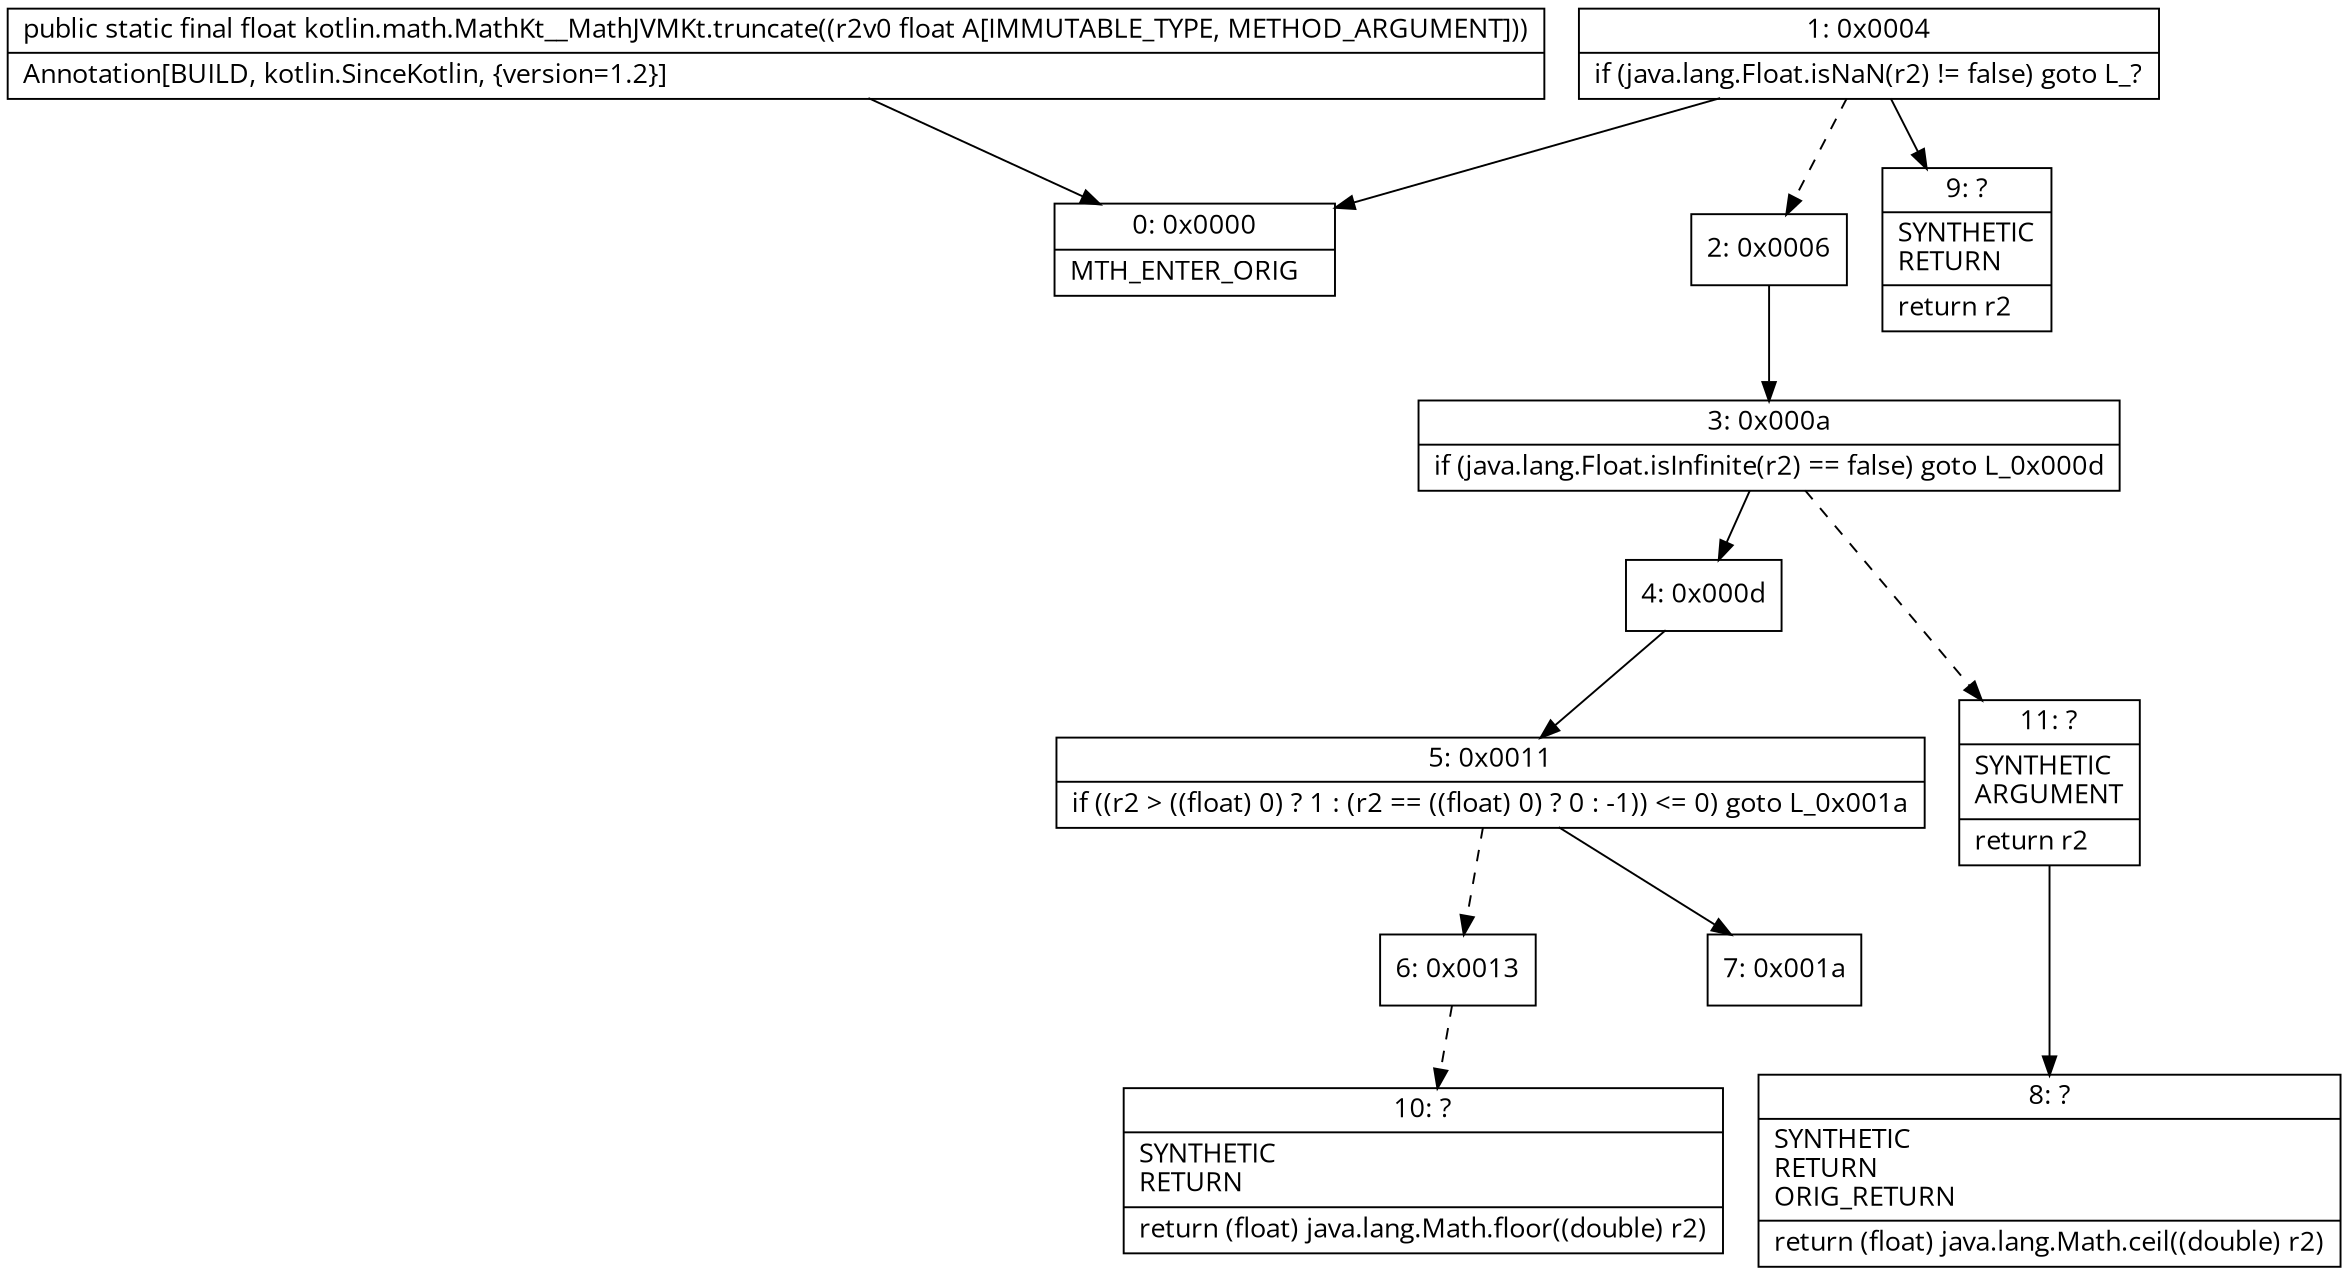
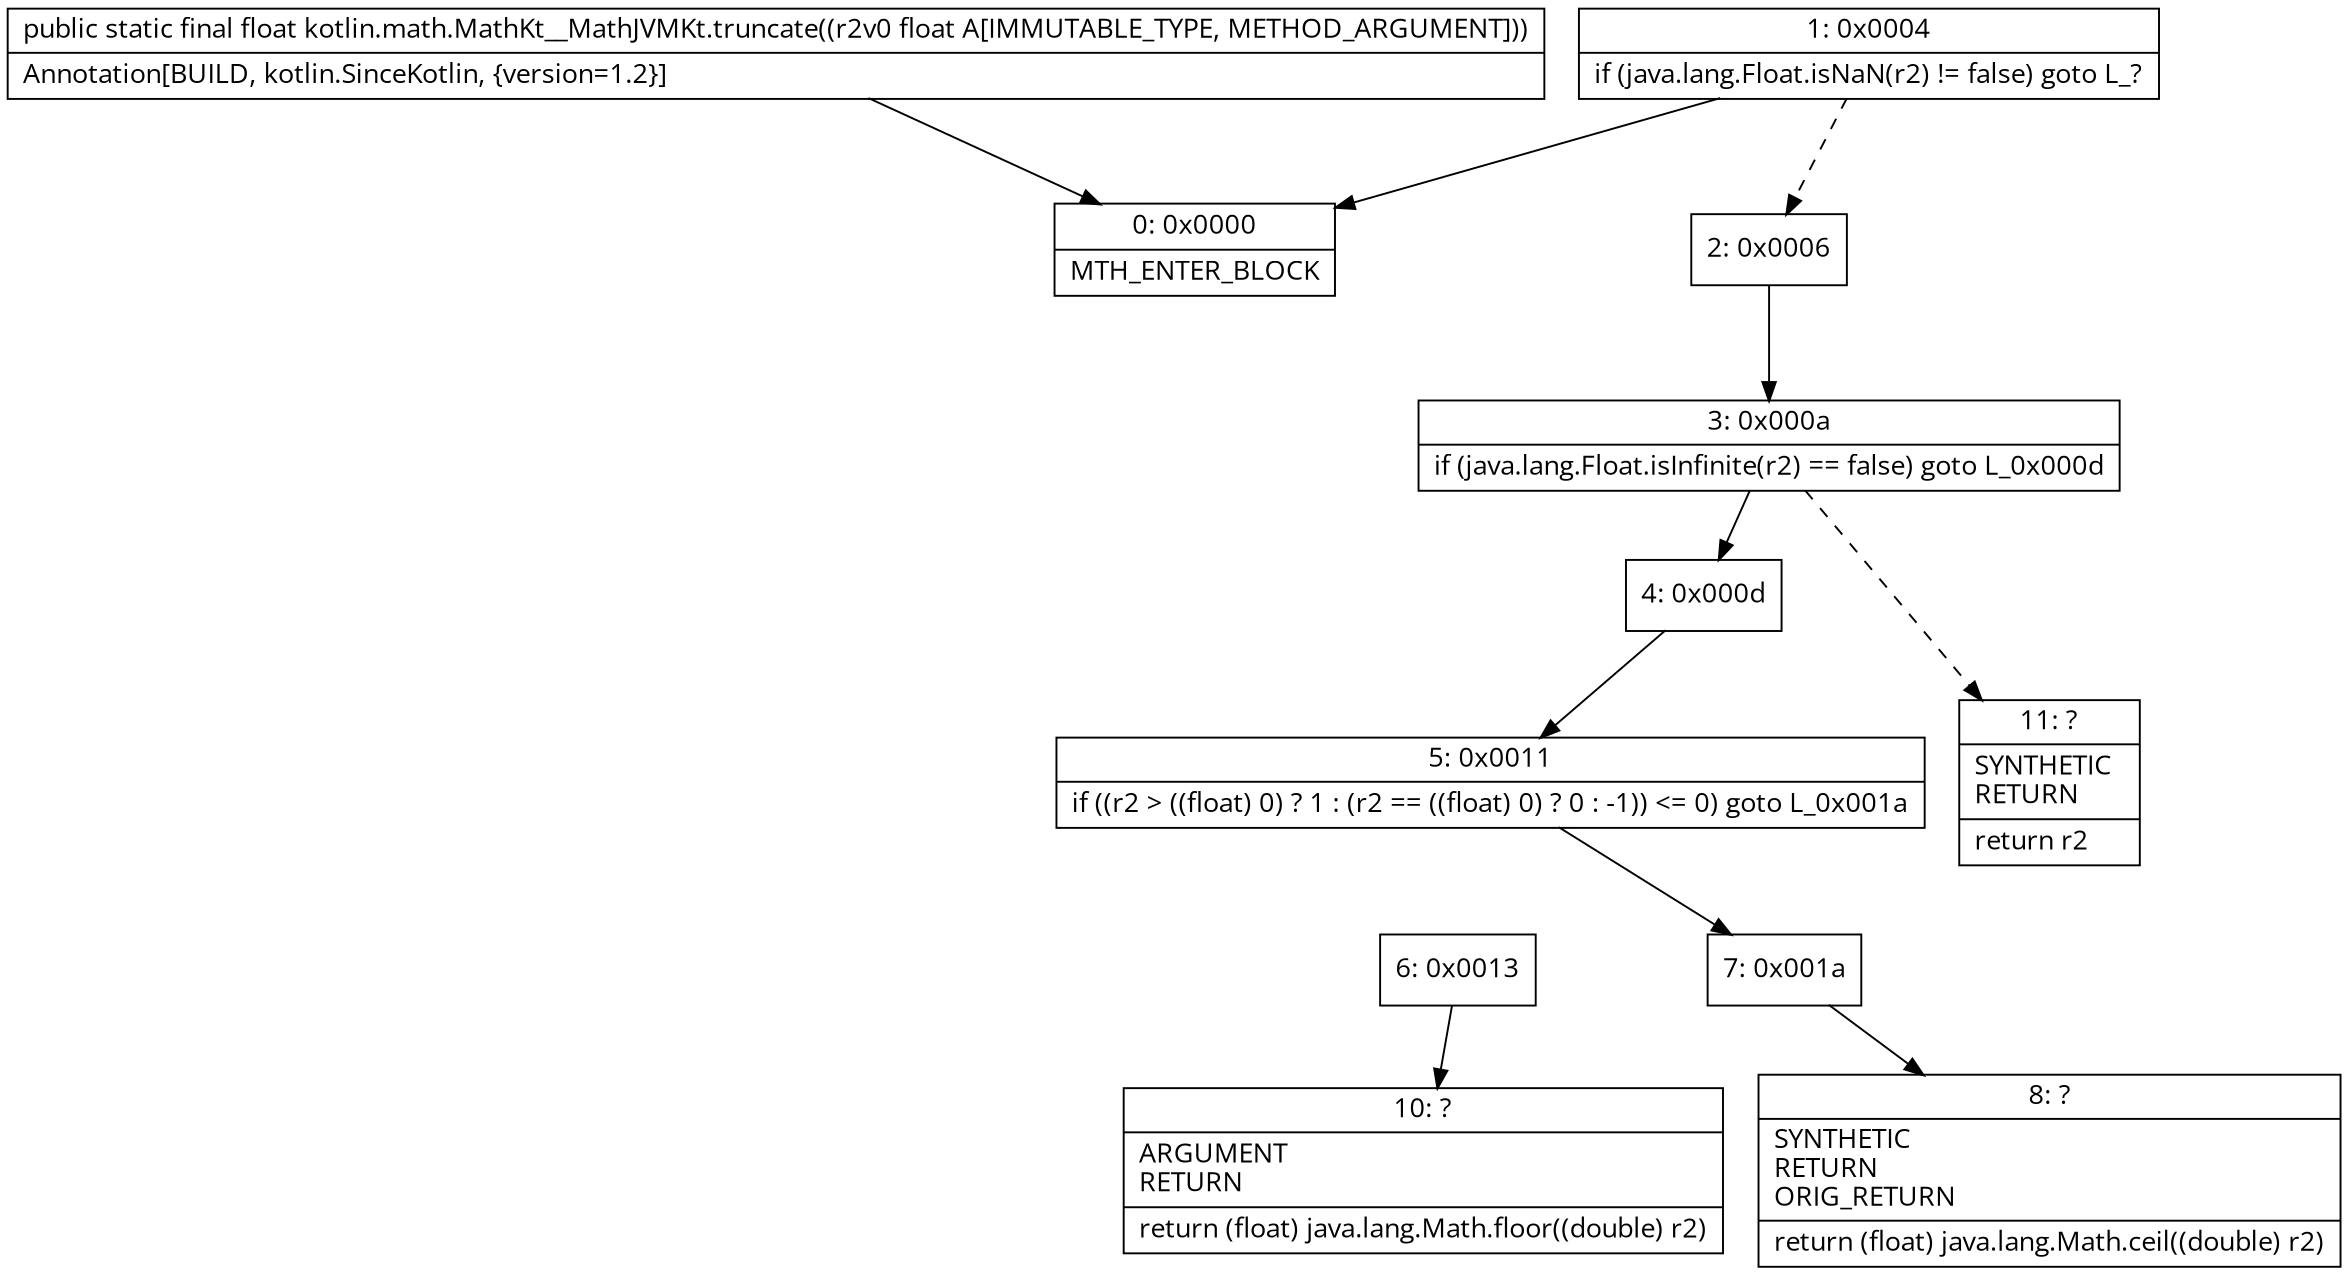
(1967, 250) -> none
(1185, 272) -> (1195, 272)
(2050, 795) -> (2027, 795)
(1475, 871) -> none
(2050, 961) -> (1868, 1034)
(1446, 1037) -> (1446, 1037)
(1208, 1154) -> (1214, 1154)
